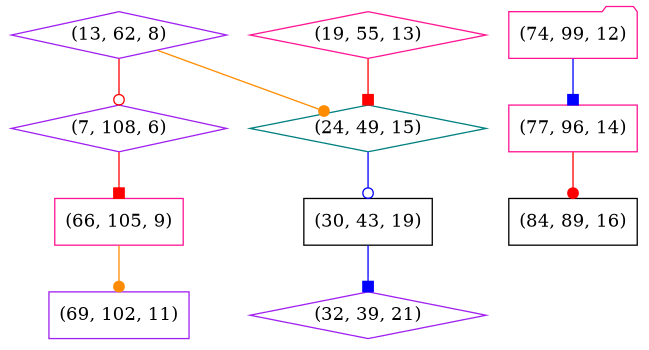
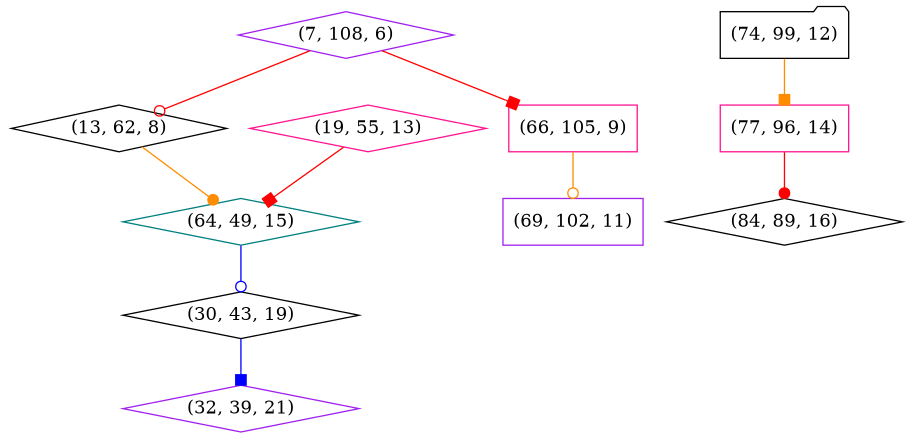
(119, 35) -> (119, 128)
(573, 35) -> (784, 35)
(573, 75) -> (784, 75)
(119, 77) -> (237, 80)
(368, 128) -> (241, 222)
(368, 222) -> (241, 315)
(573, 222) -> (784, 222)
(119, 263) -> (573, 170)
